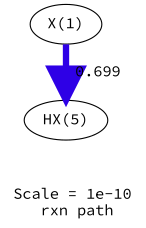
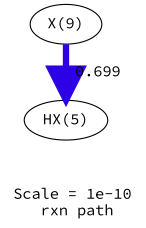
(66, 24) -> (66, 24)
